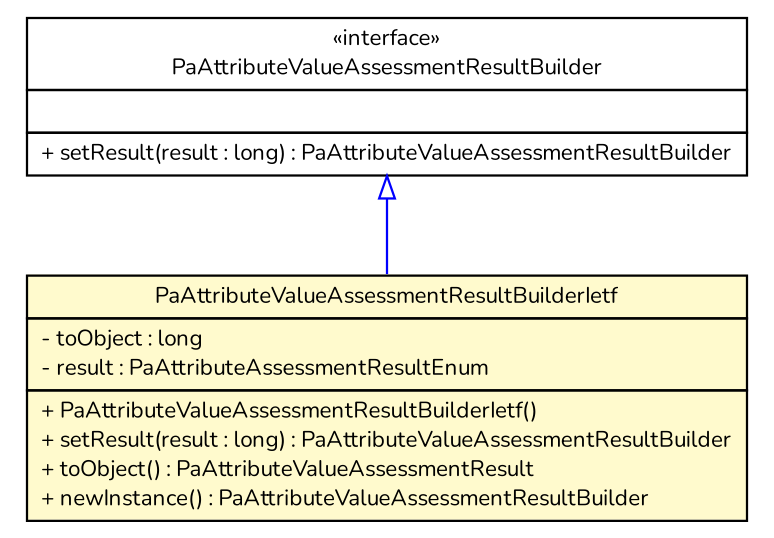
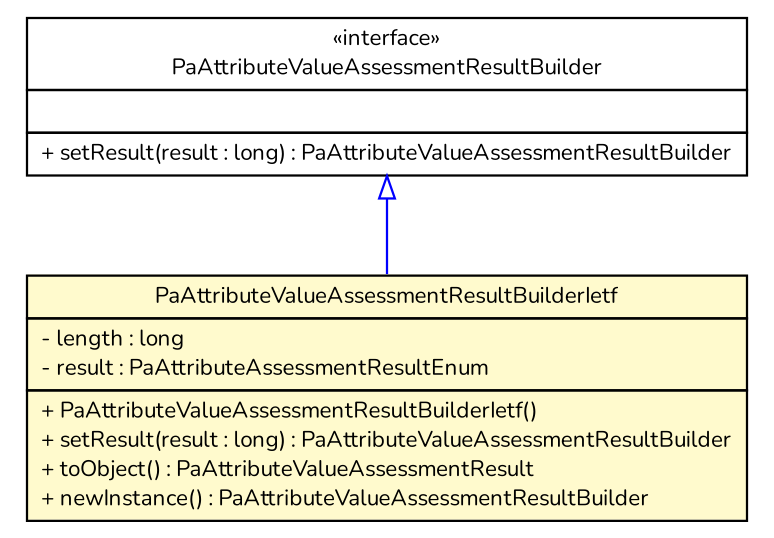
(123, 339) -> (114, 339)
